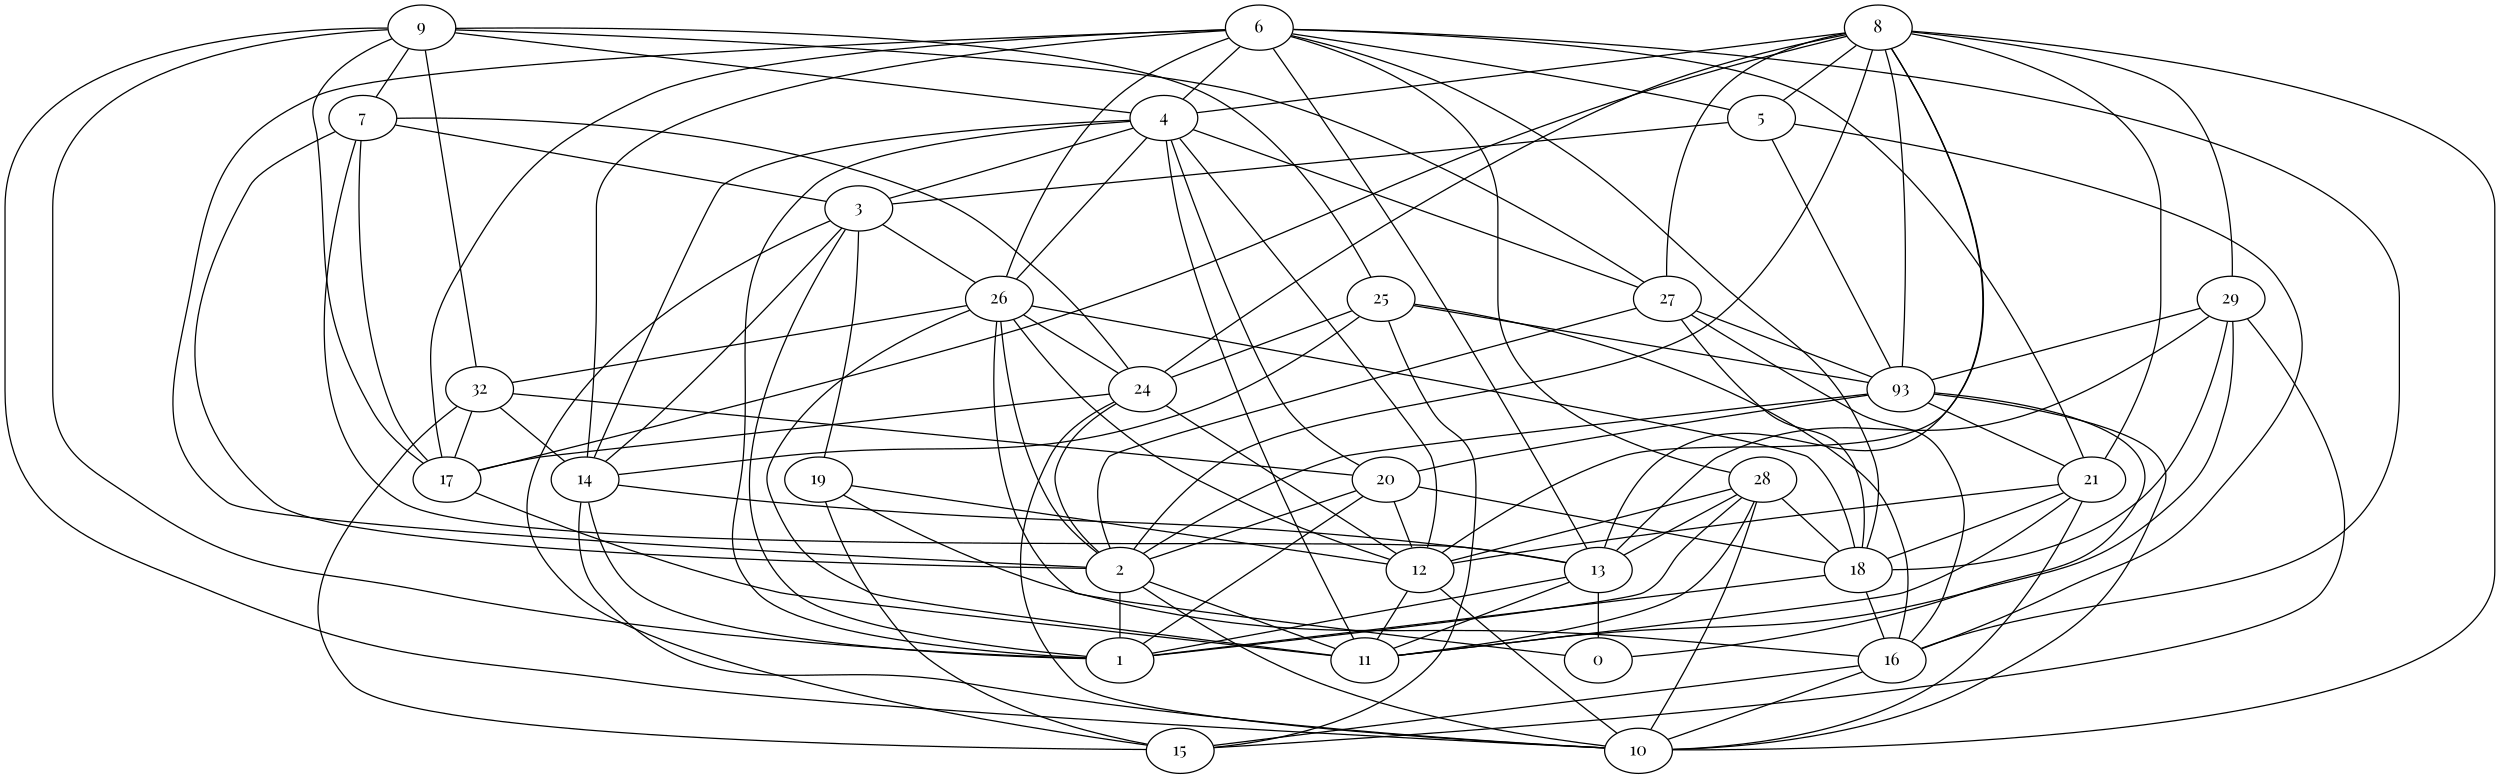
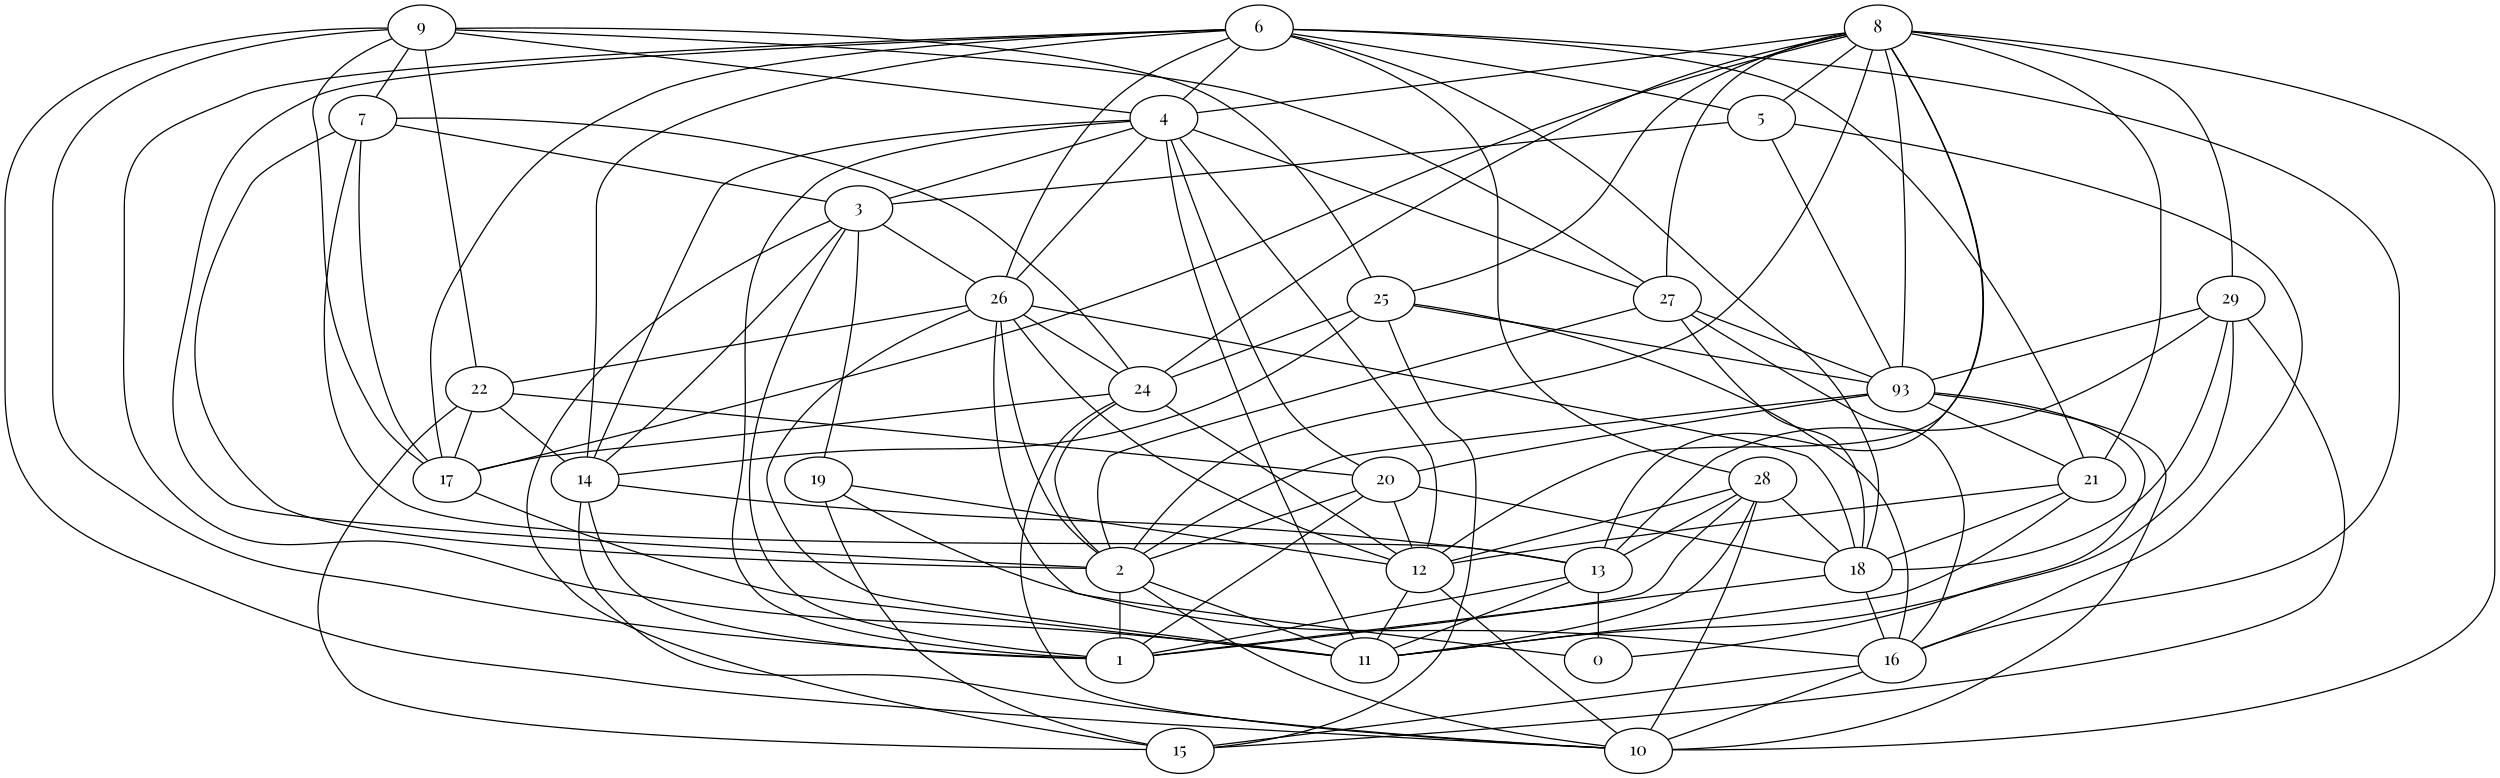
none -> (1626, 158)
(1437, 294) -> (124, 367)
(480, 389) -> (480, 389)
(1908, 699) -> none
